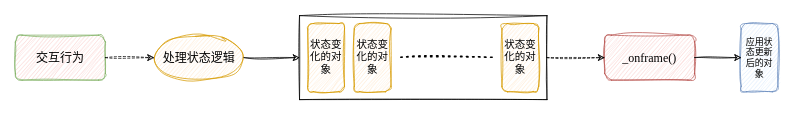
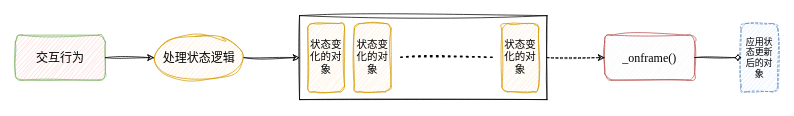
(126, 57) -> (126, 57)
(650, 57) -> (650, 57)
(735, 57) -> (734, 57)
(760, 57) -> (760, 57)
